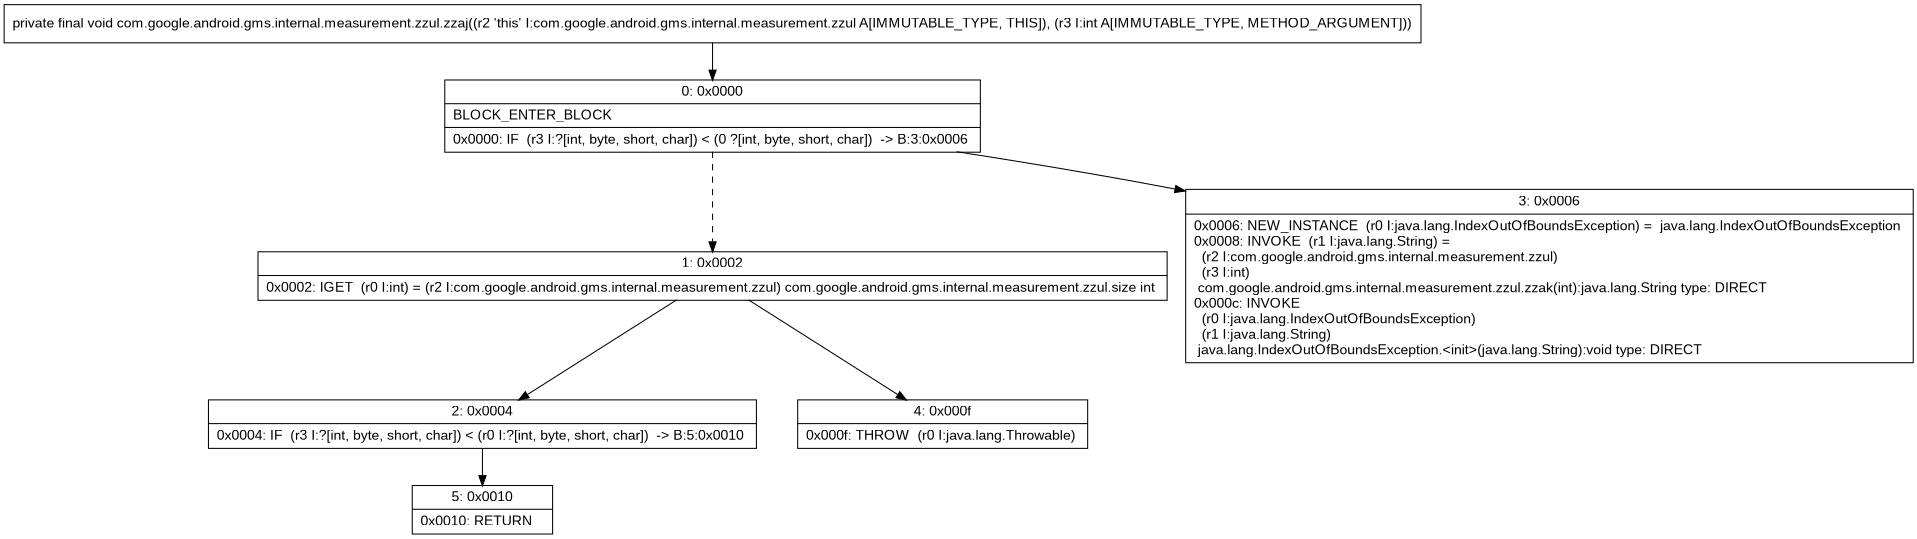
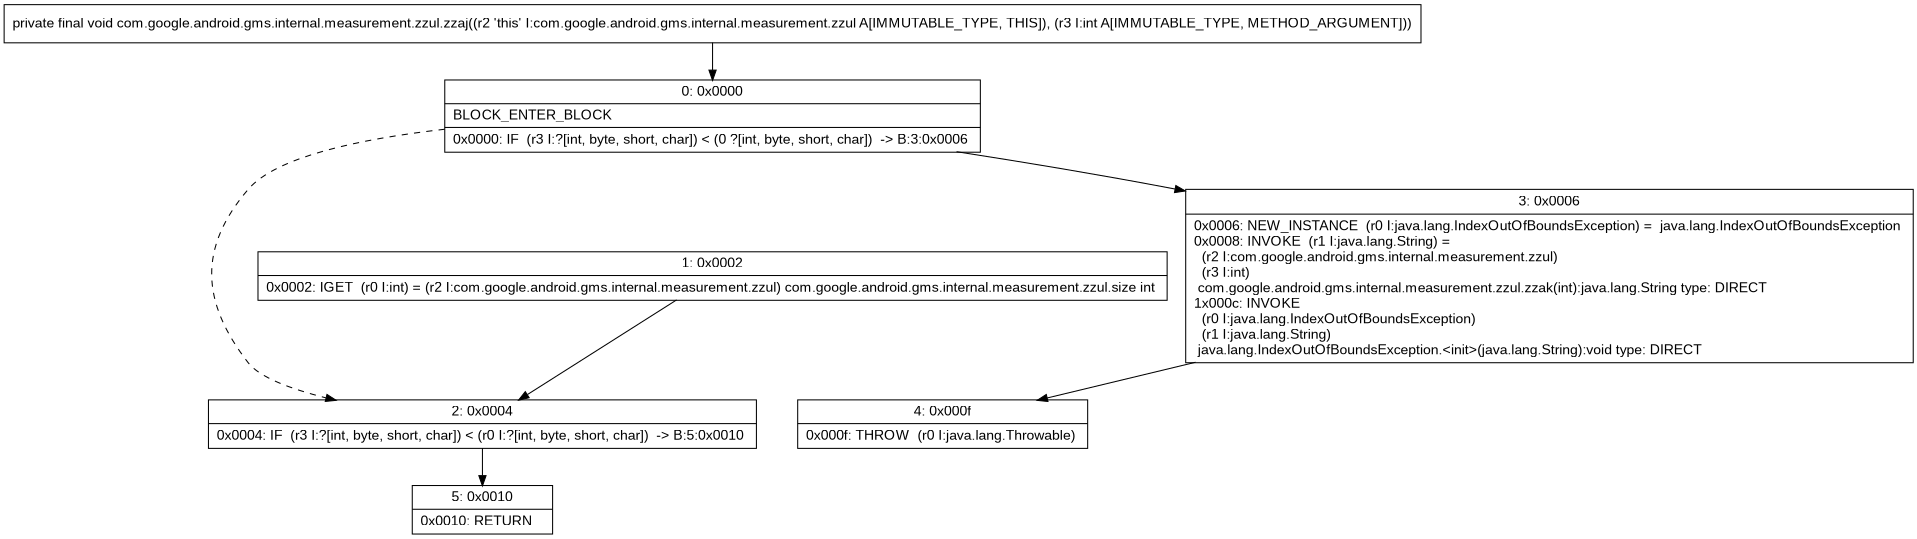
(713, 197) -> (228, 218)
(1251, 303) -> (1251, 303)
(823, 347) -> (1121, 380)
